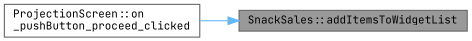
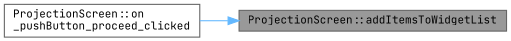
(353, 21) -> (373, 21)
